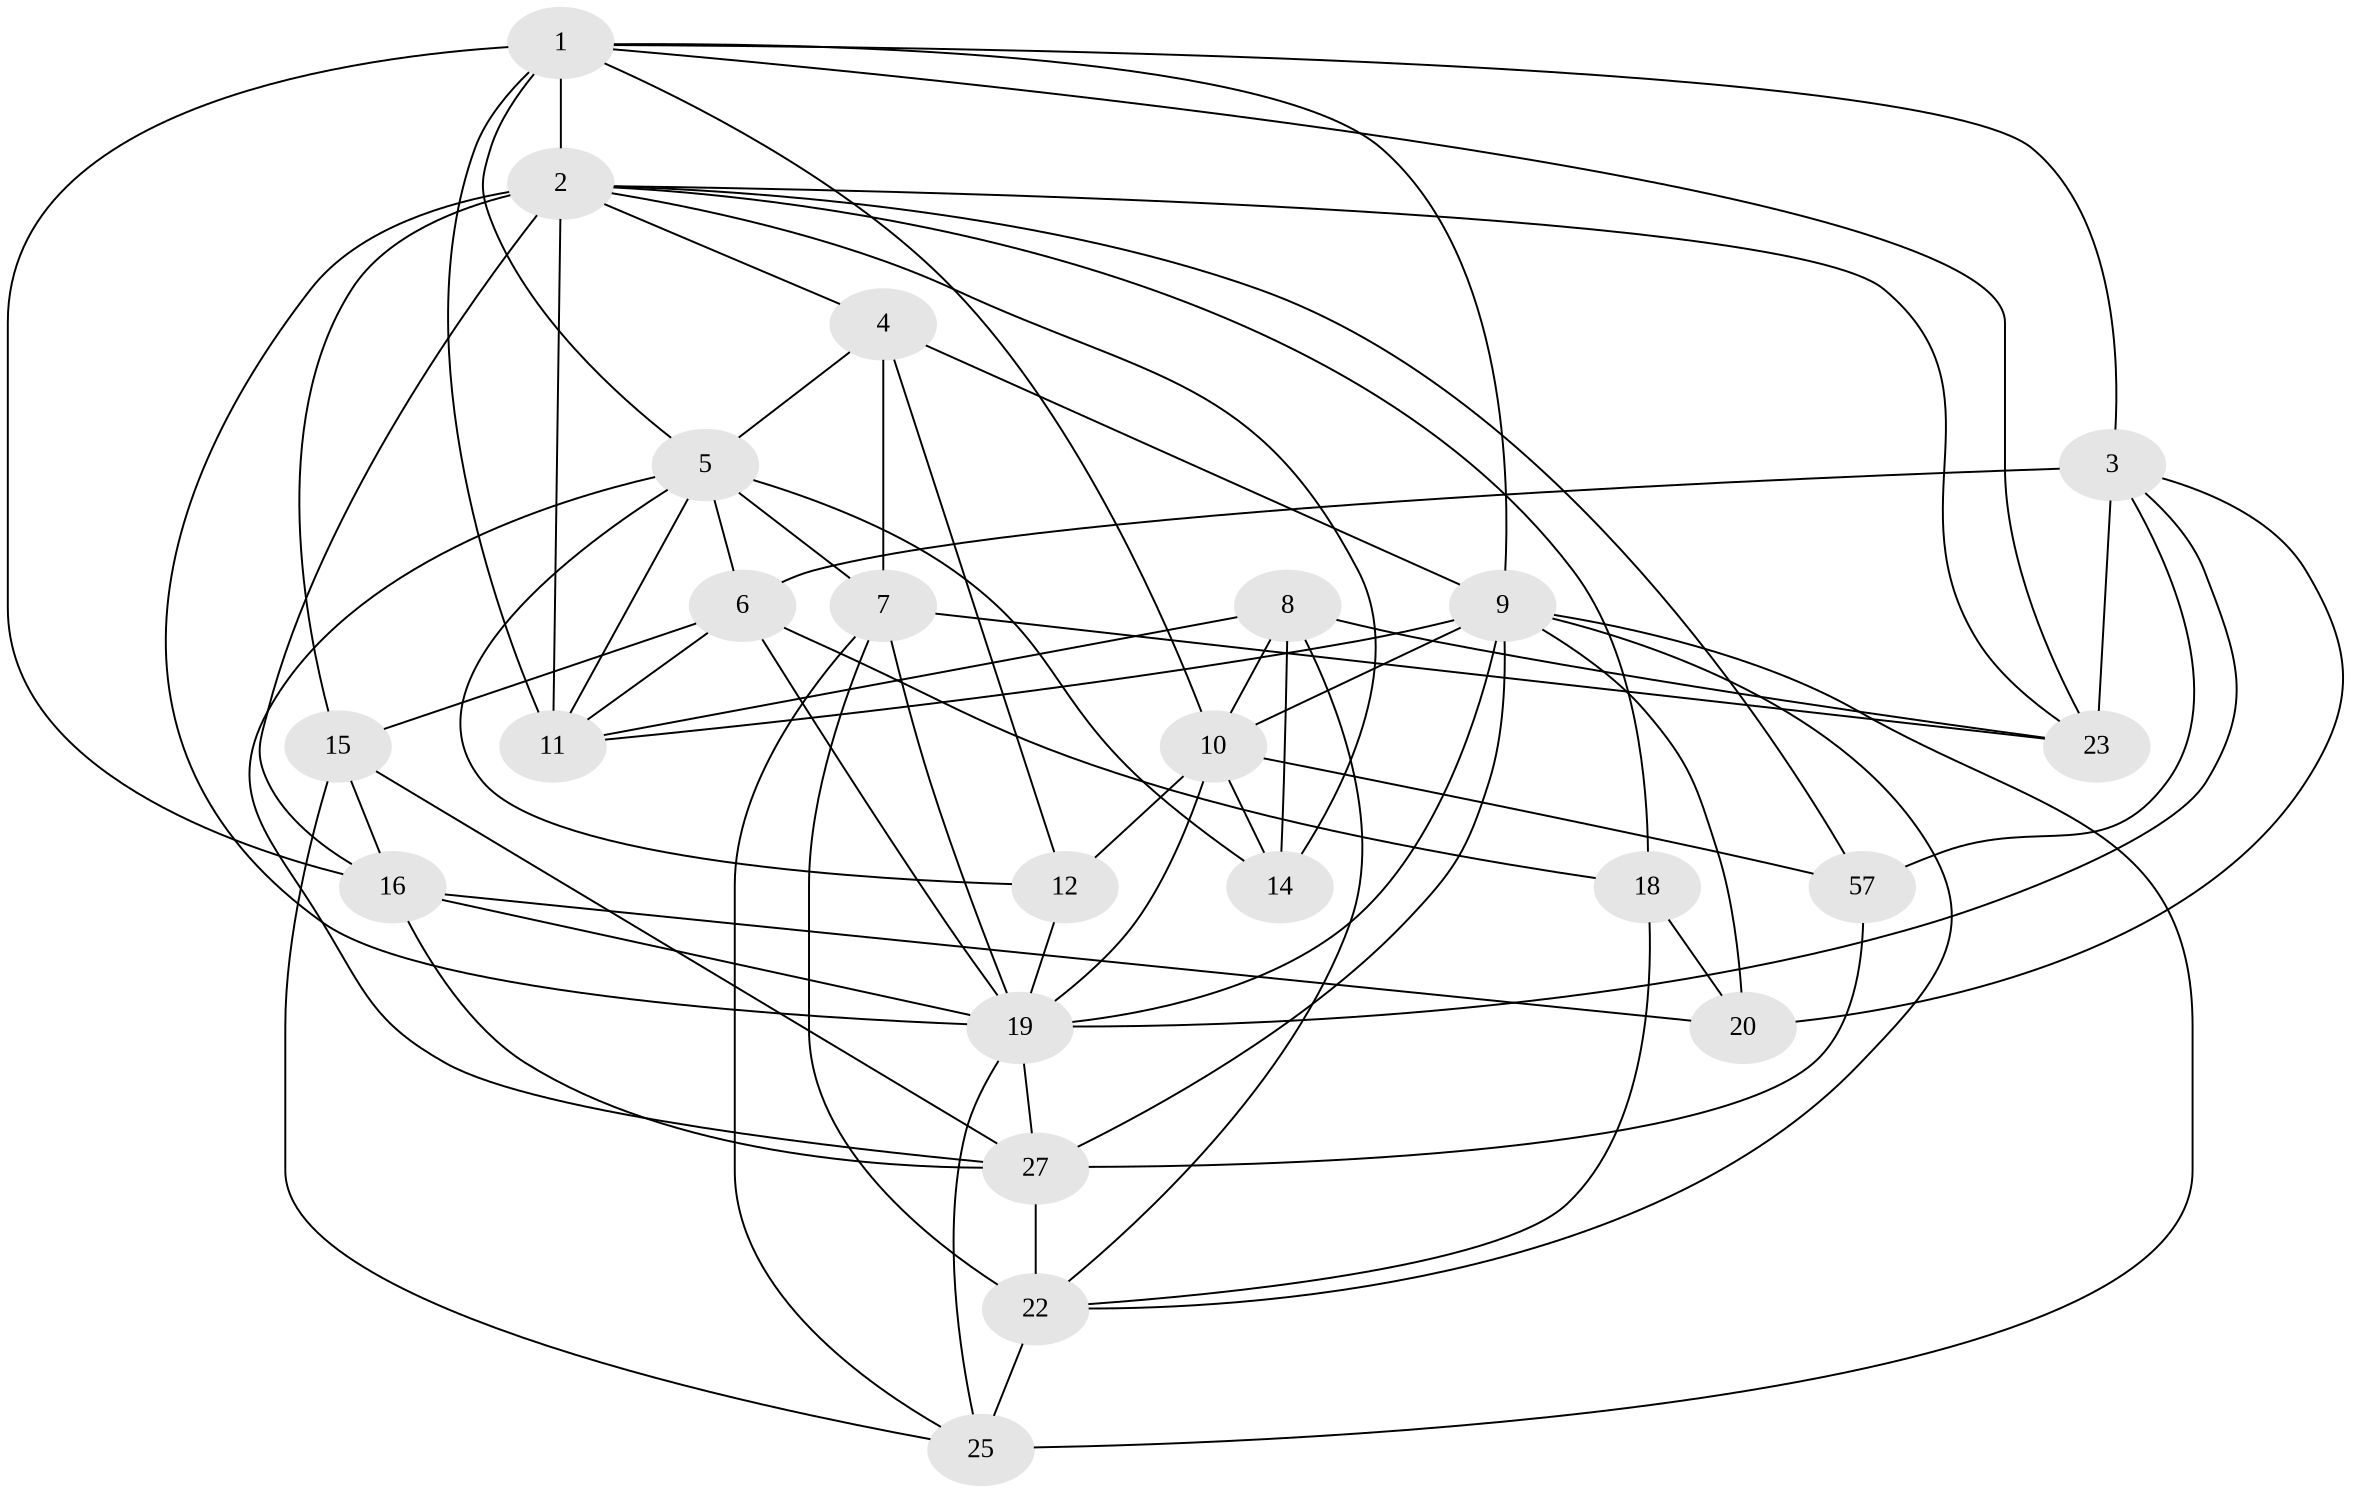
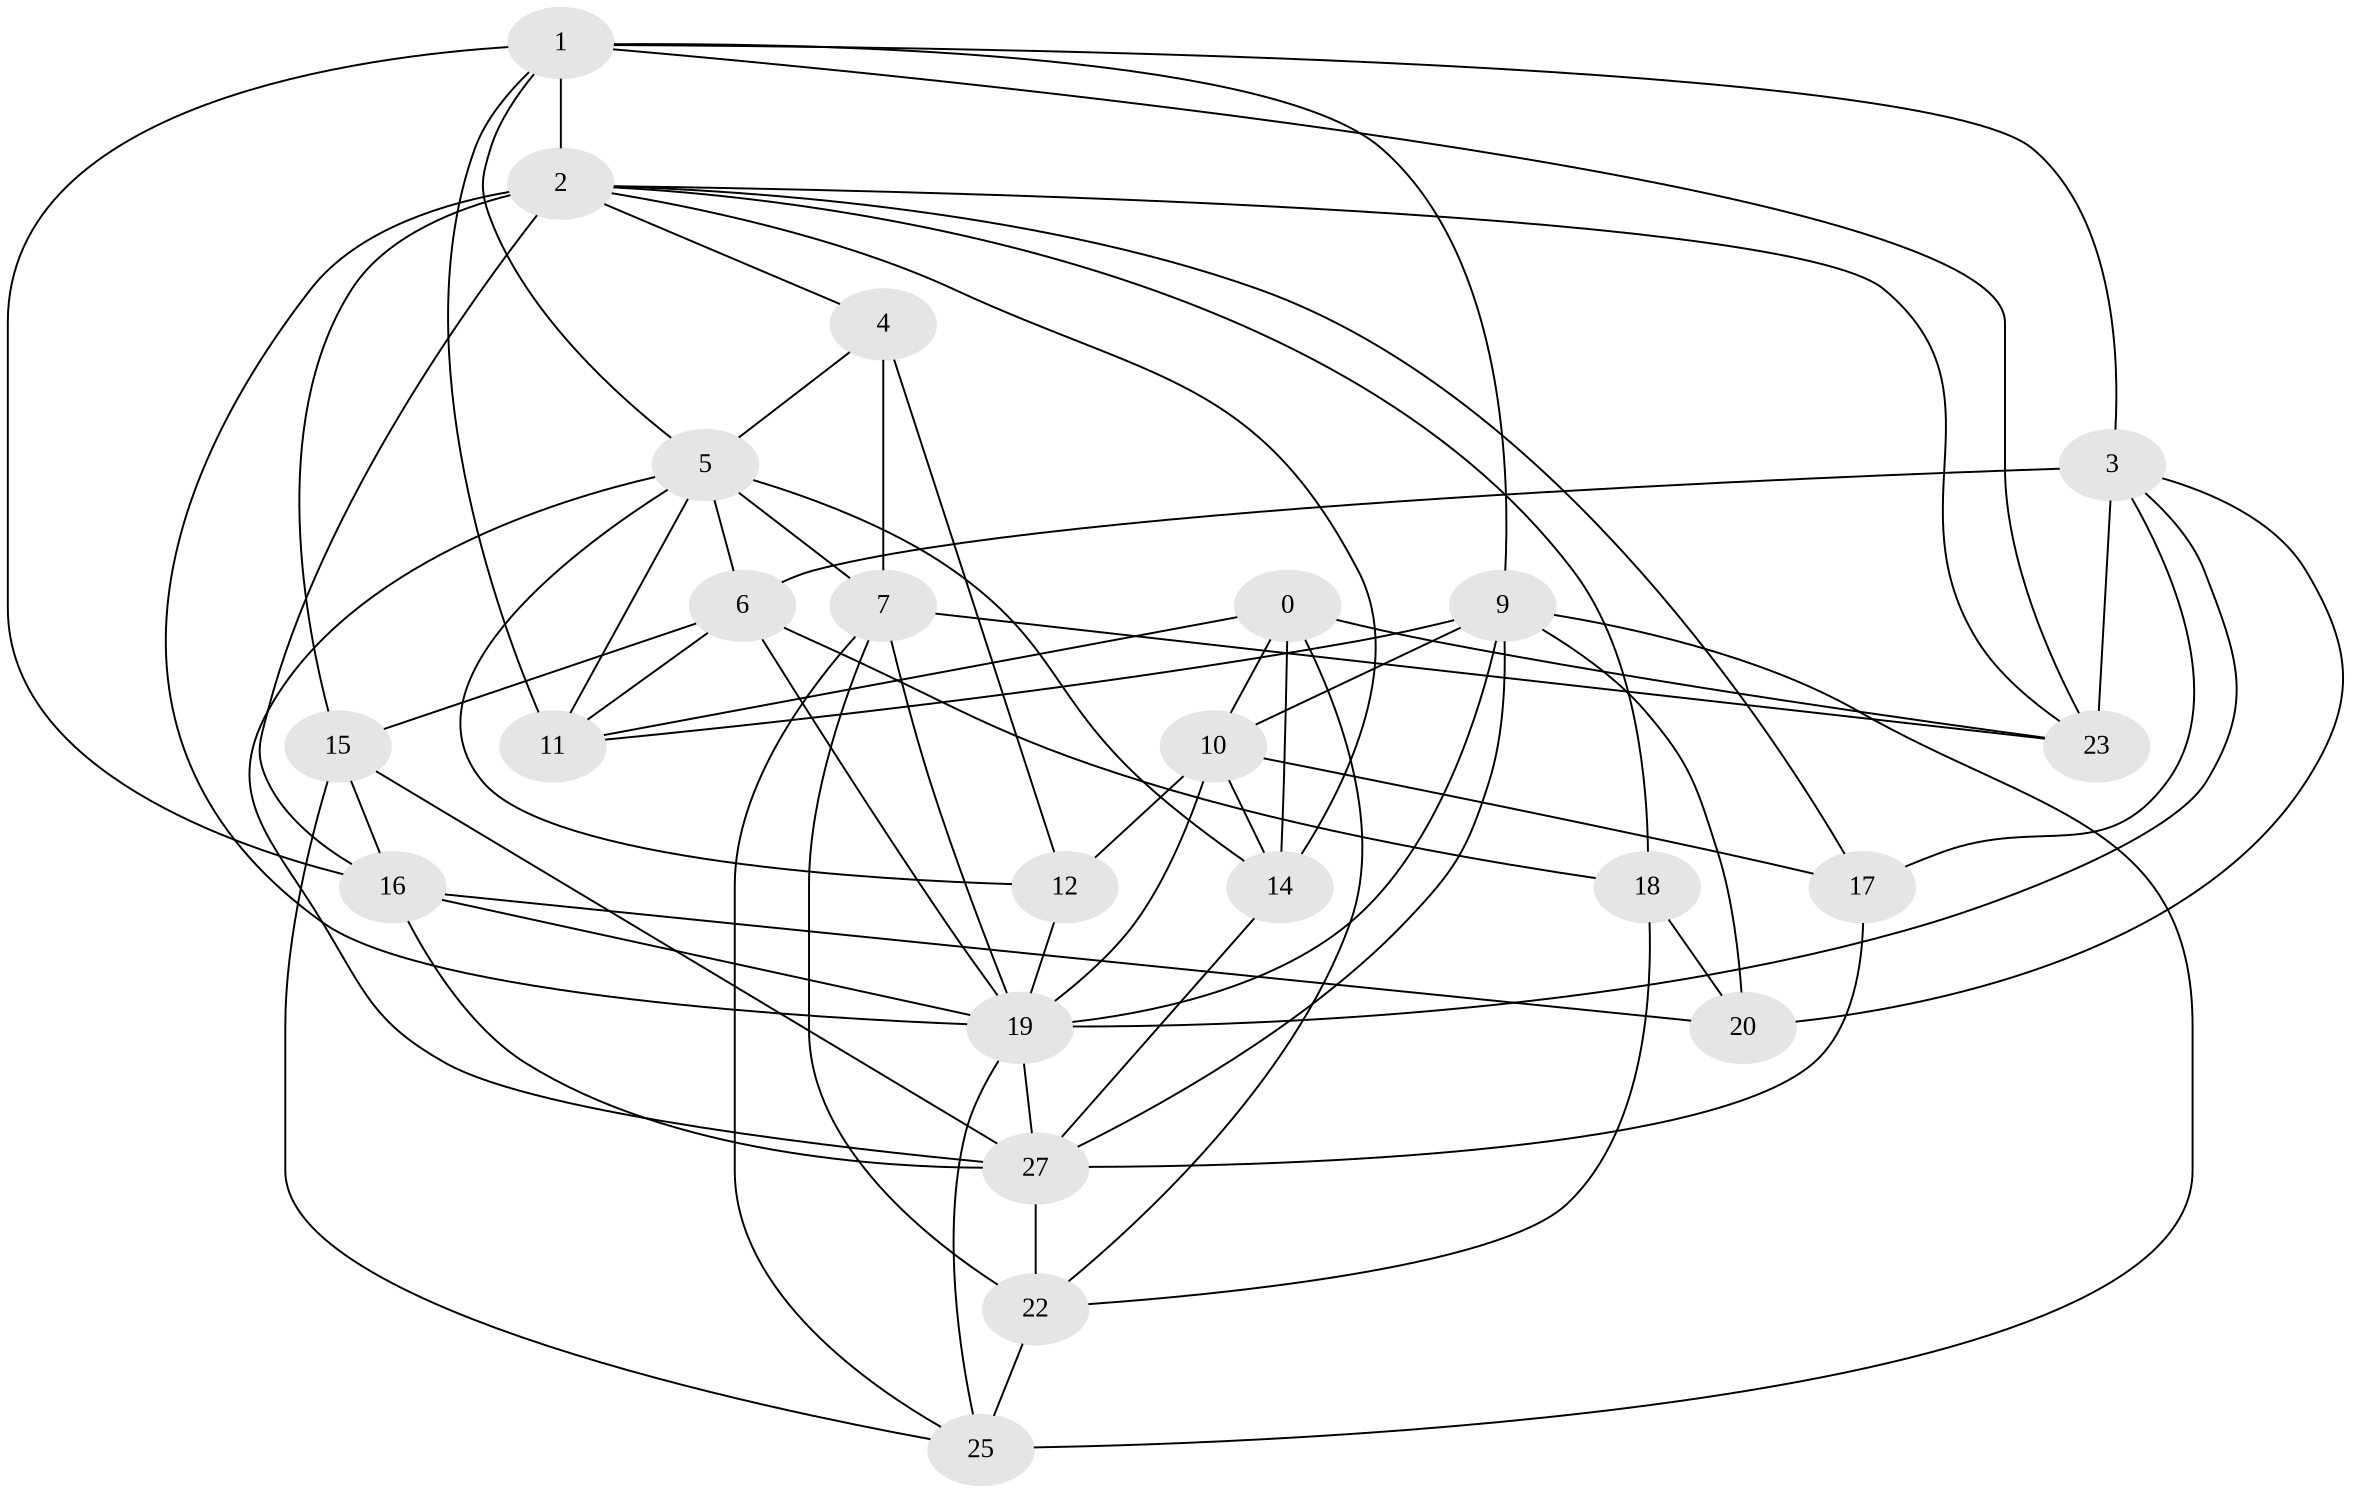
(978, 317) -> none
(557, 465) -> none
(1193, 465) -> none
(1288, 606) -> (1288, 606)
(1862, 887) -> (1862, 887)
none -> (1148, 1039)
(1812, 1104) -> none
